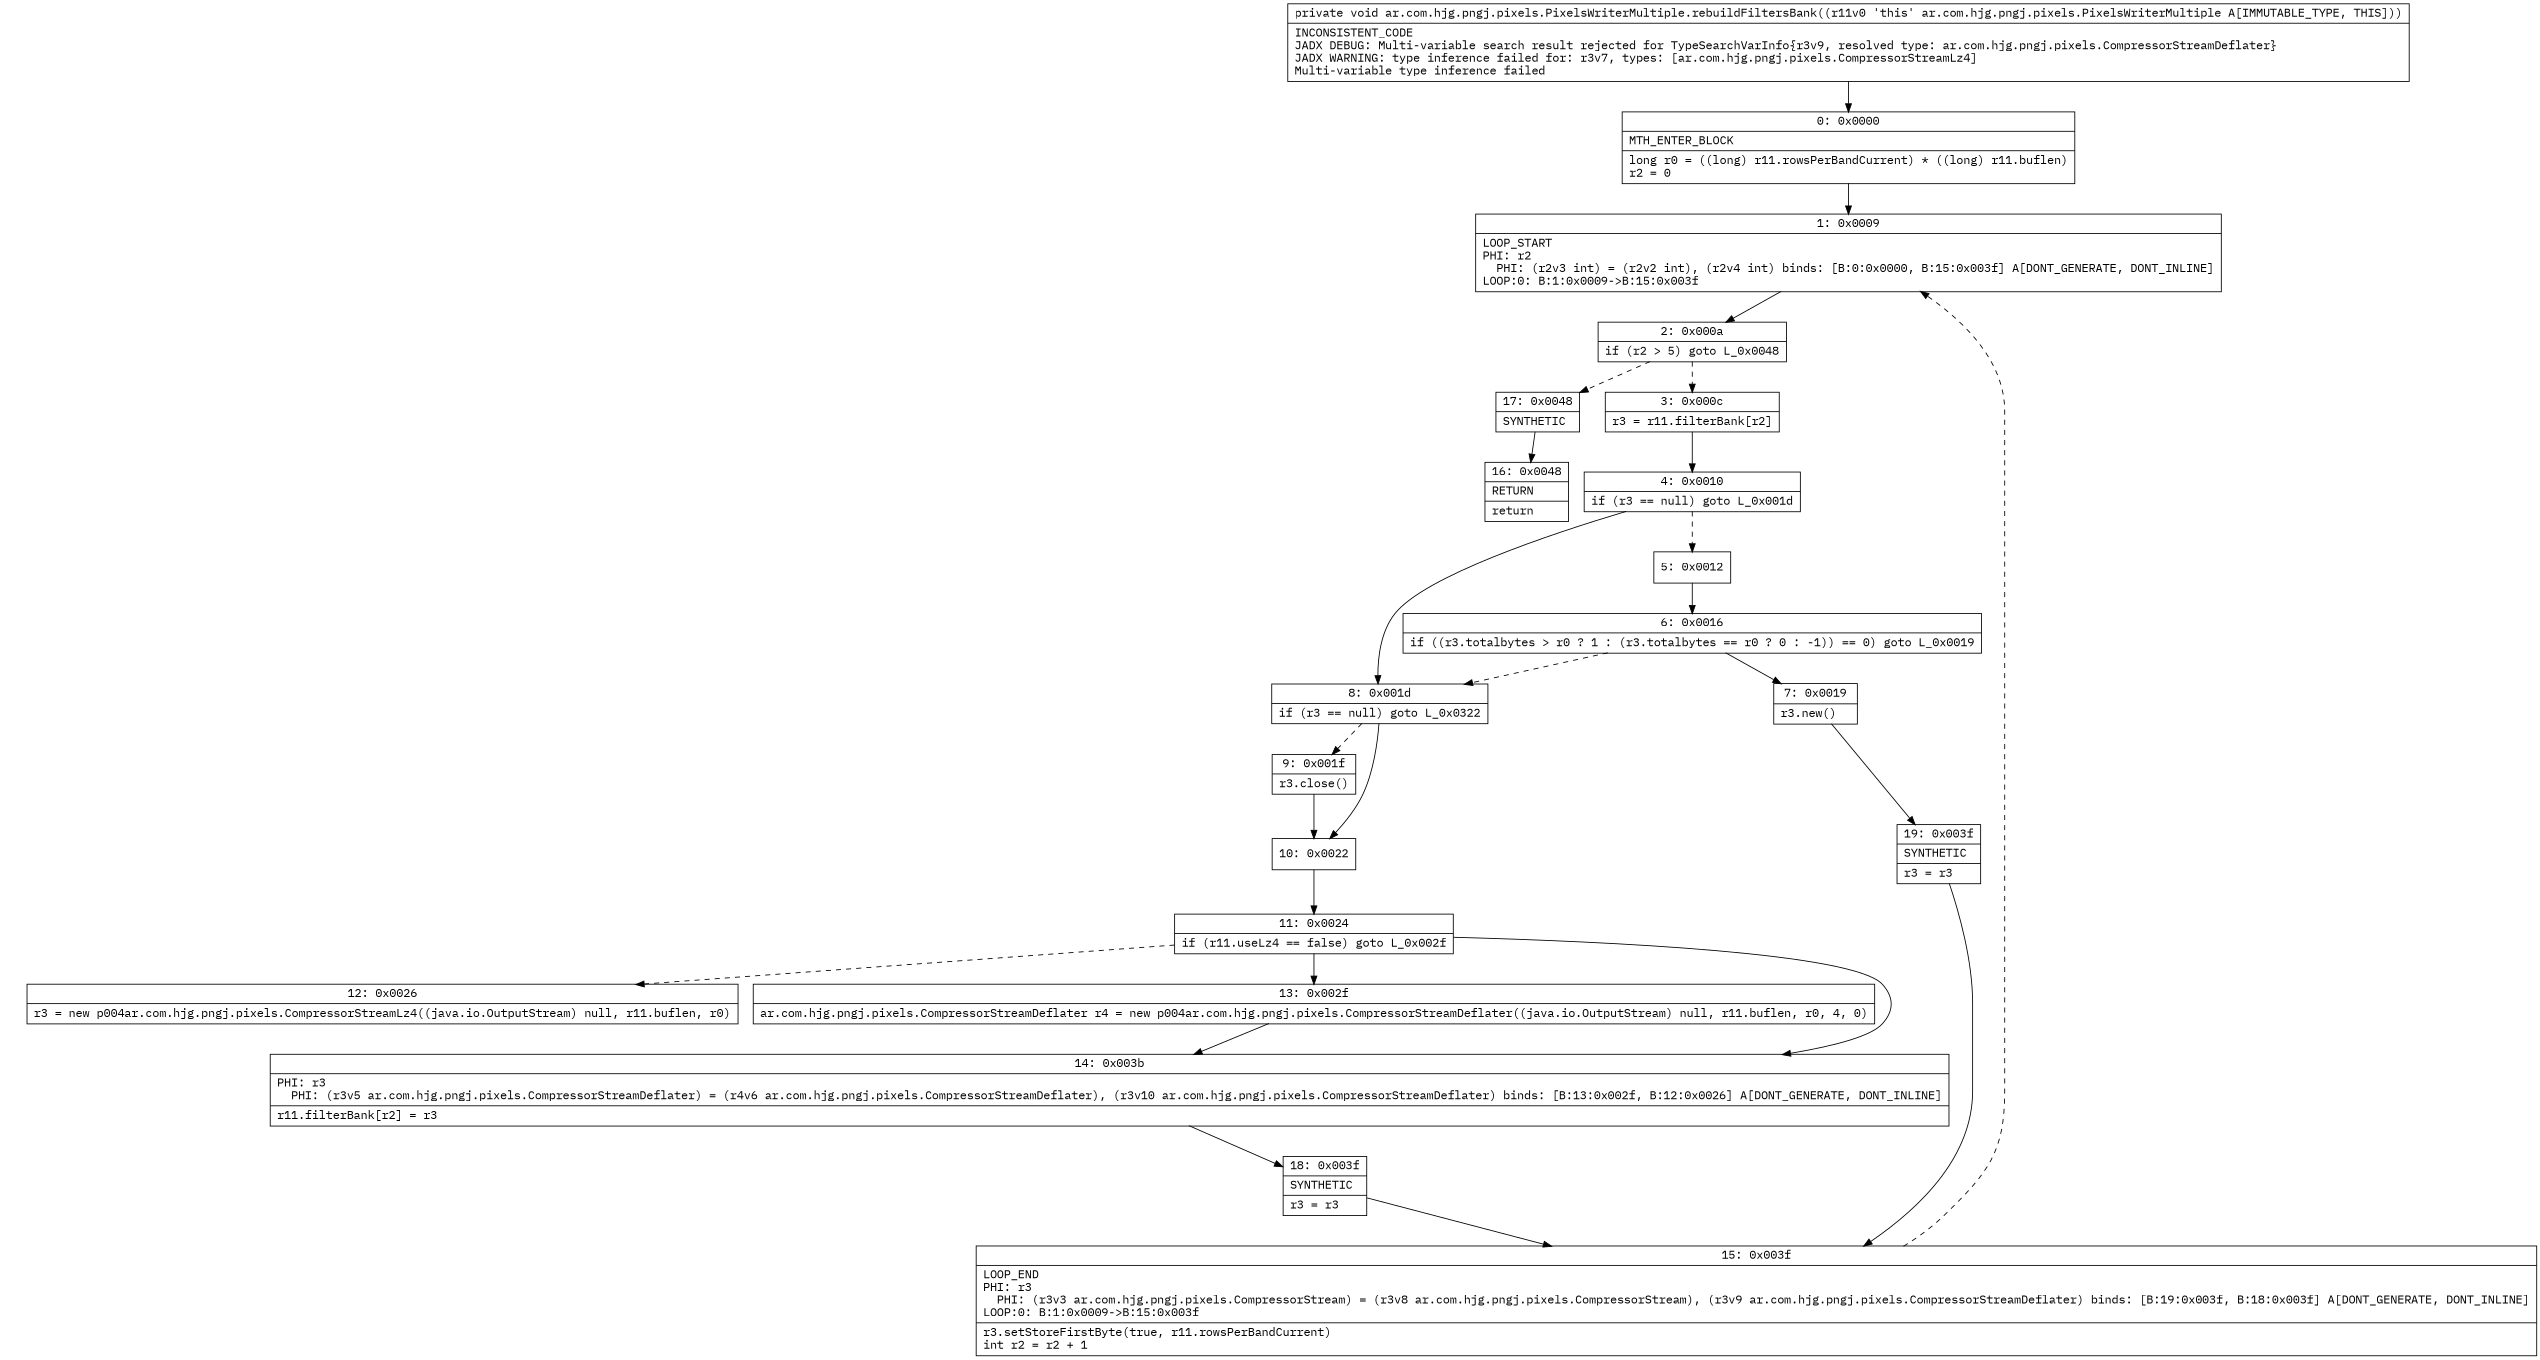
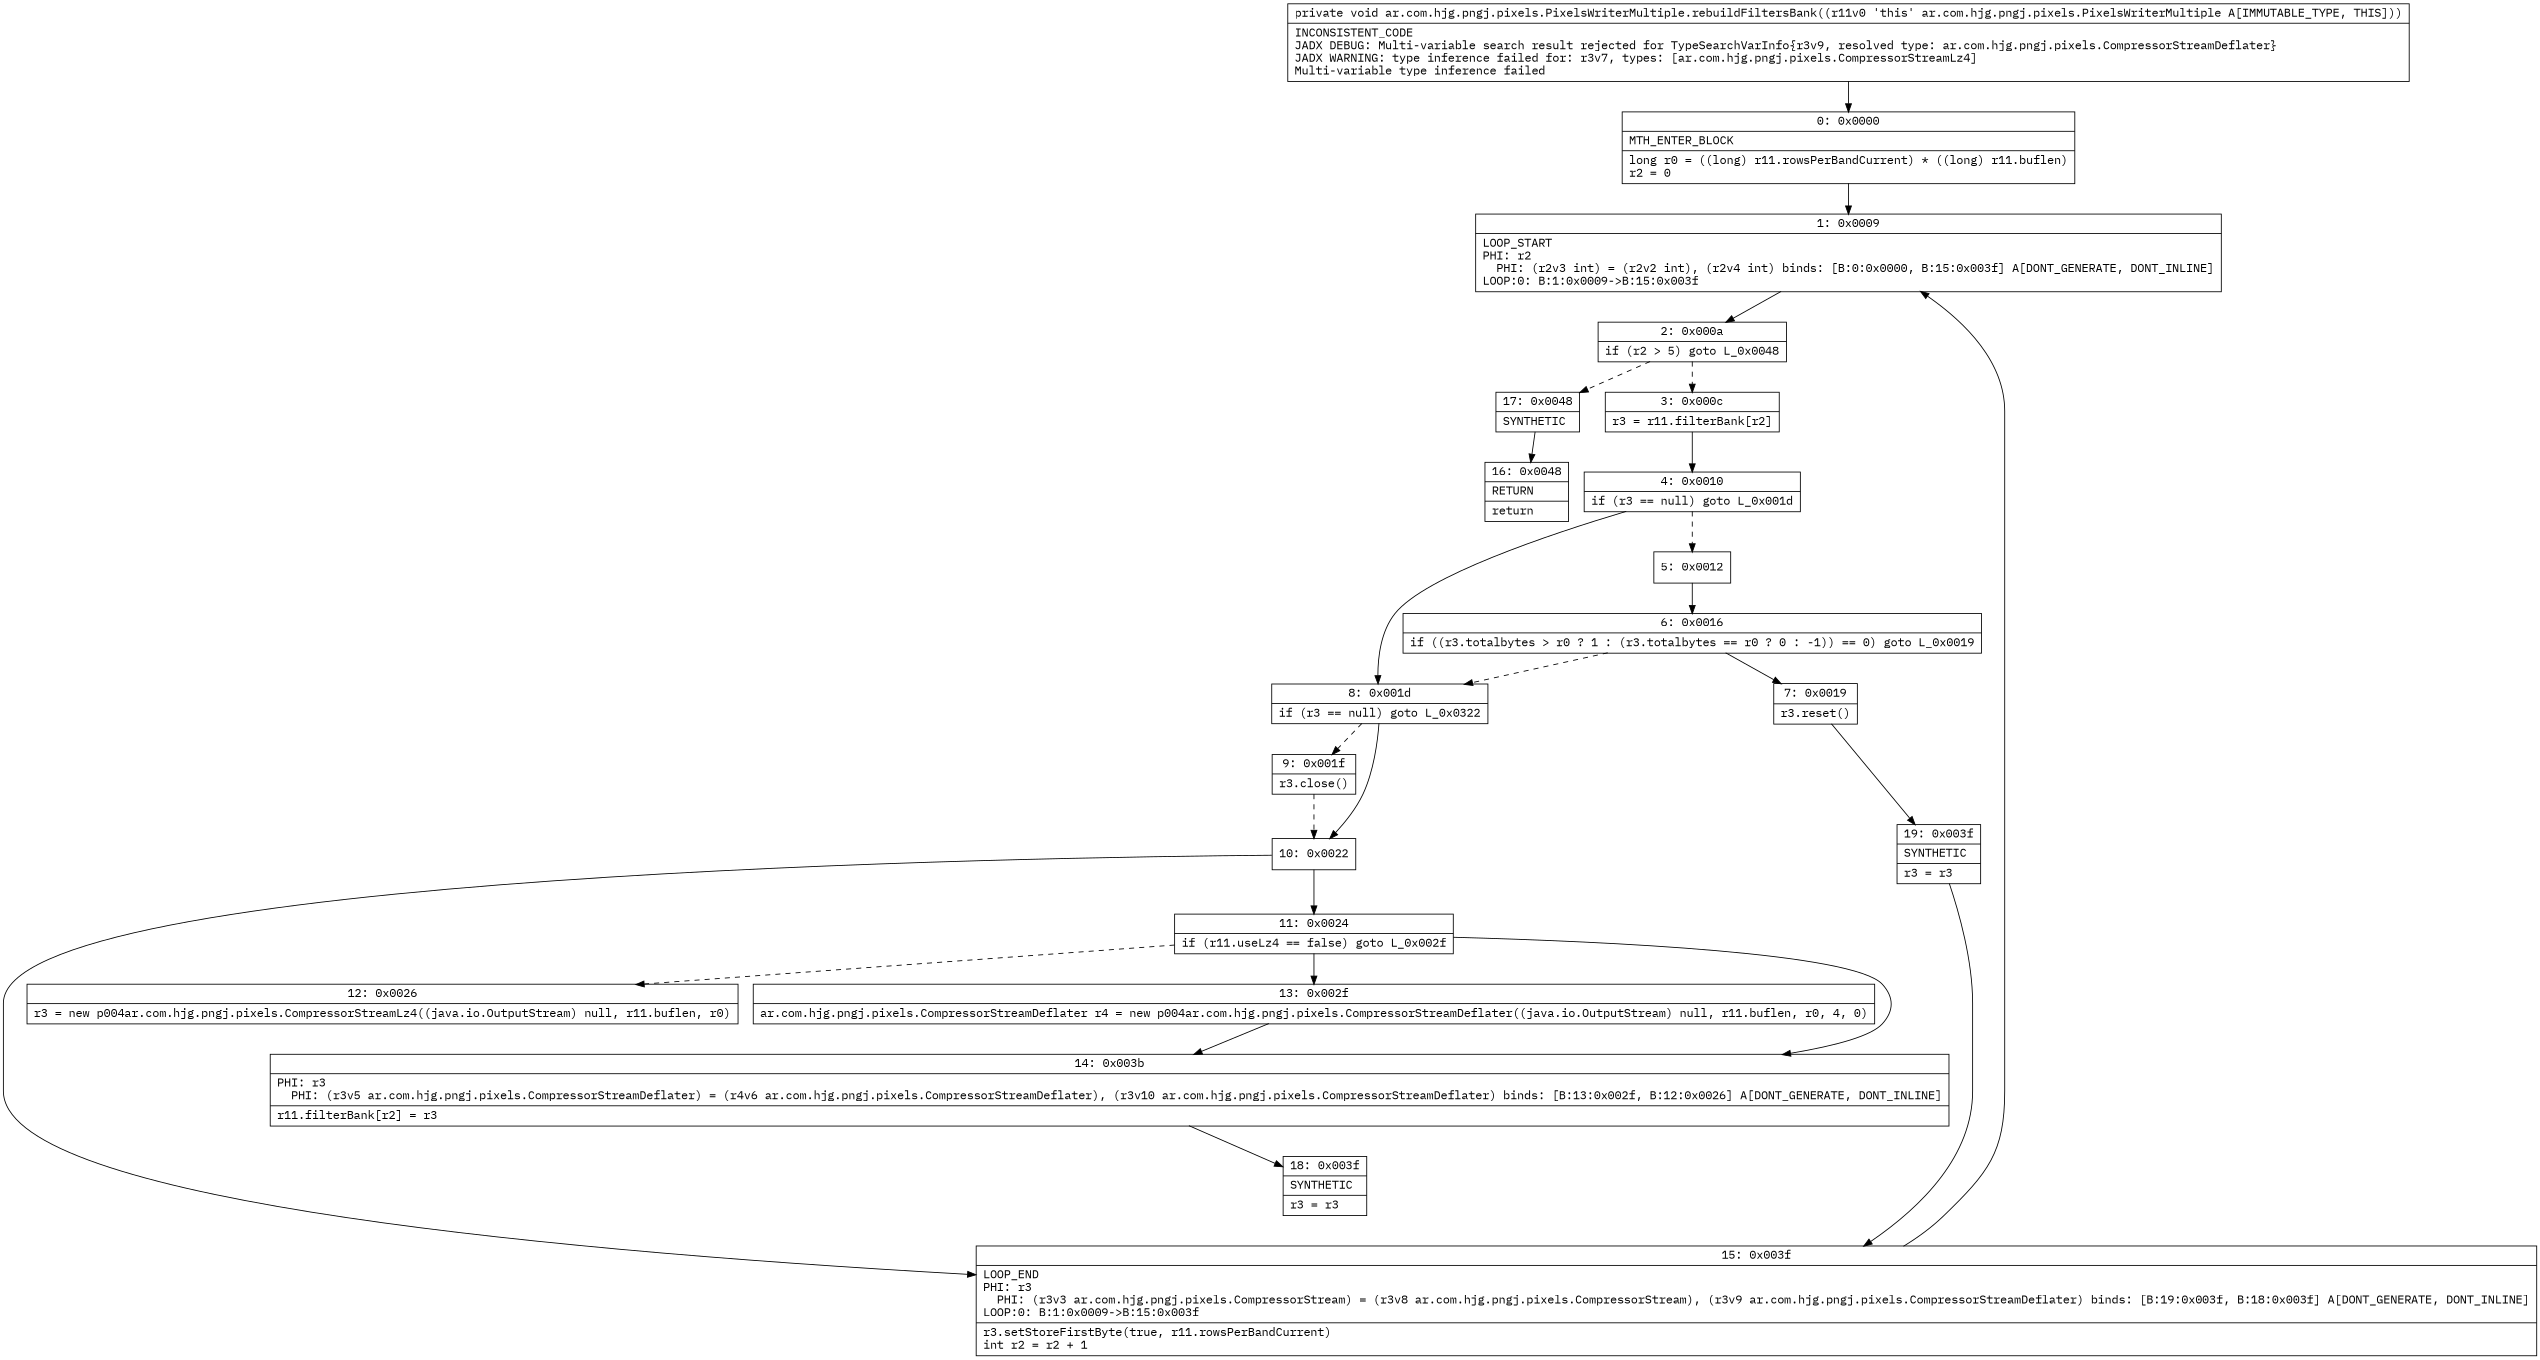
(1809, 714) -> (1816, 714)
(2005, 777) -> (2005, 777)
(1314, 812) -> (1314, 812)
(1455, 1221) -> (86, 949)
